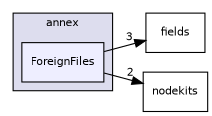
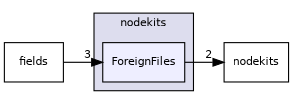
(63, 24) -> (144, 24)
(120, 47) -> (77, 62)
